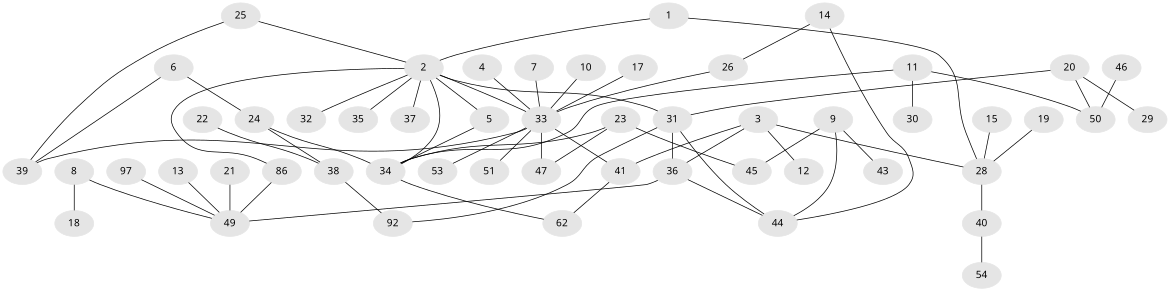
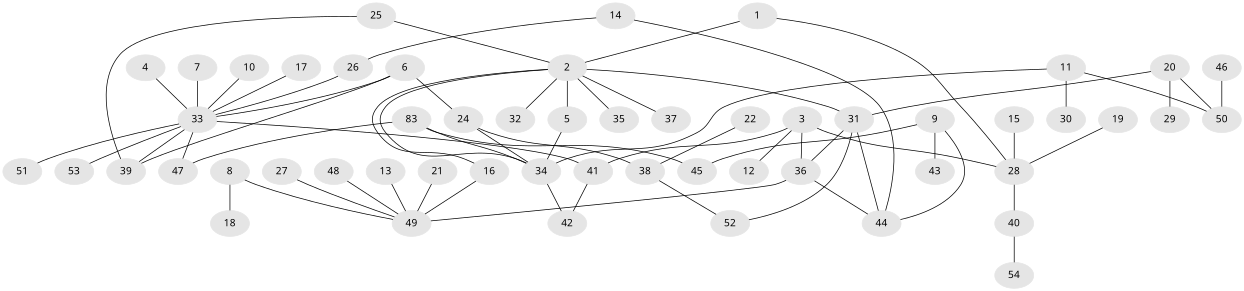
(483, 93) -> (304, 101)
(621, 120) -> (412, 120)
(126, 172) -> (282, 172)
(282, 172) -> (489, 172)
none -> (334, 172)
(393, 223) -> (730, 223)
(562, 223) -> (567, 223)
